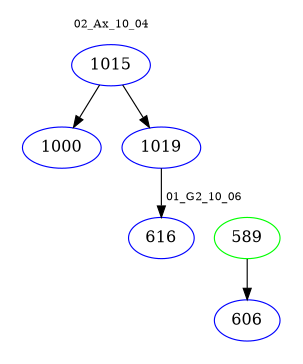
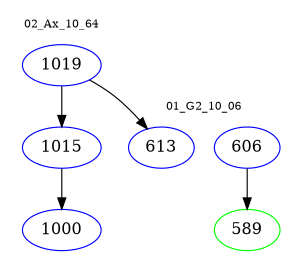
(112, 25) -> (62, 25)
(133, 101) -> (62, 101)
(161, 238) -> (161, 148)
(247, 274) -> (247, 183)
